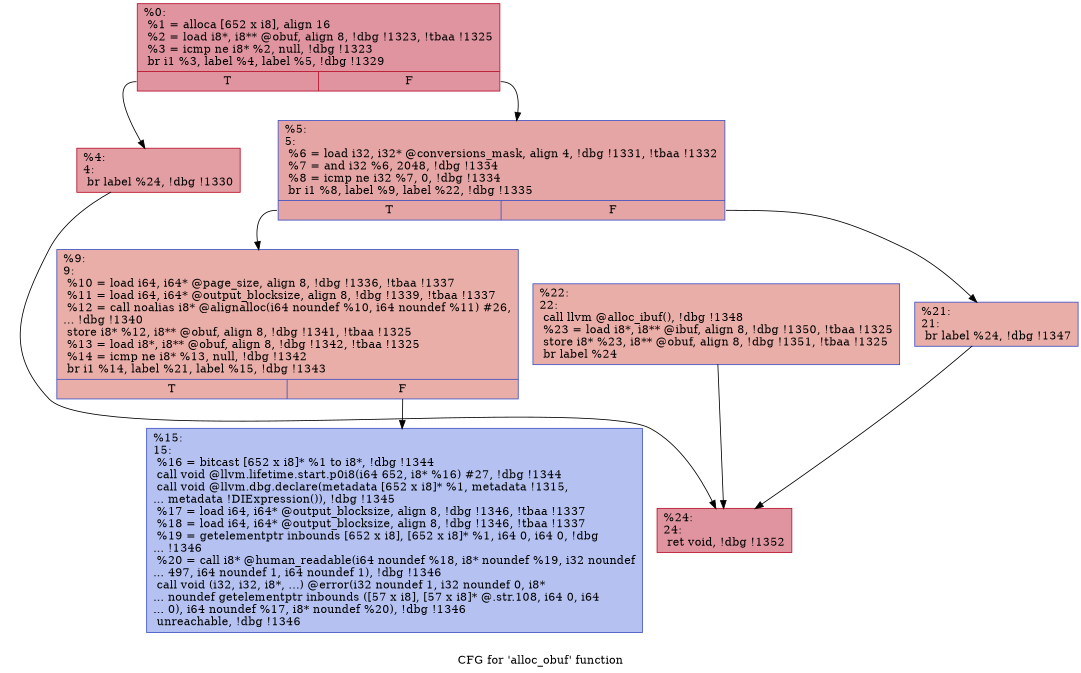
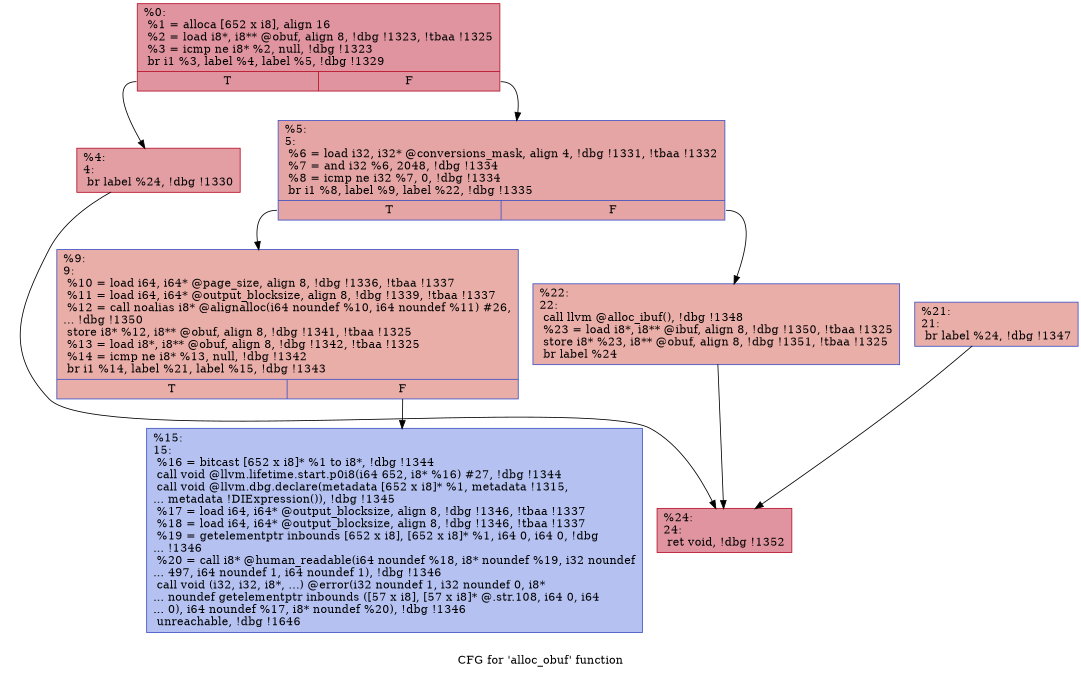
(858, 228) -> (746, 238)
(103, 320) -> (103, 320)
(227, 622) -> (227, 622)
